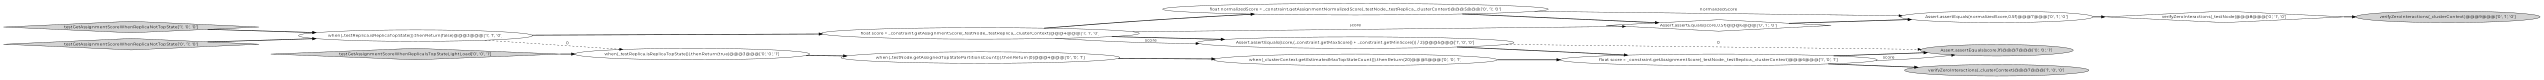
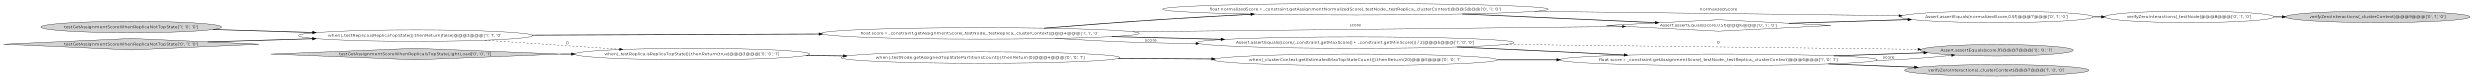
(2224, 17) -> (2189, 17)
(131, 27) -> (131, 27)
